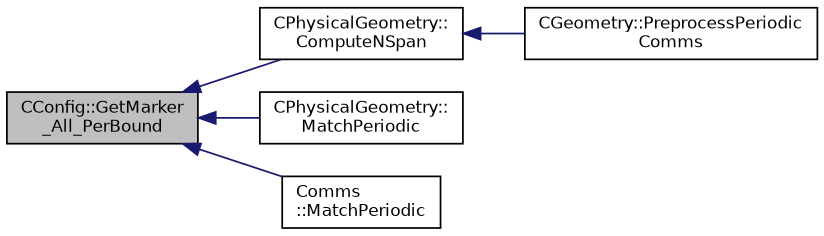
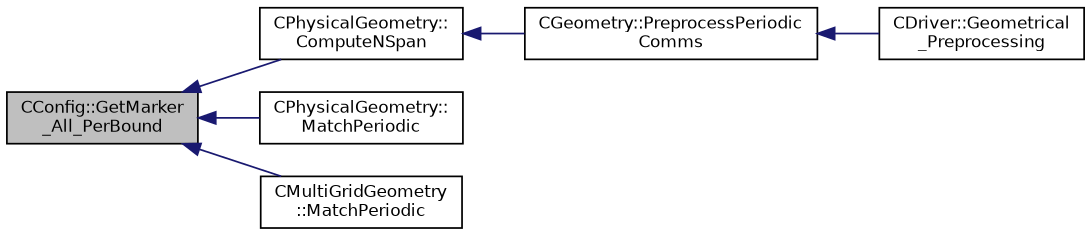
none -> (982, 34)
(361, 202) -> (361, 202)
